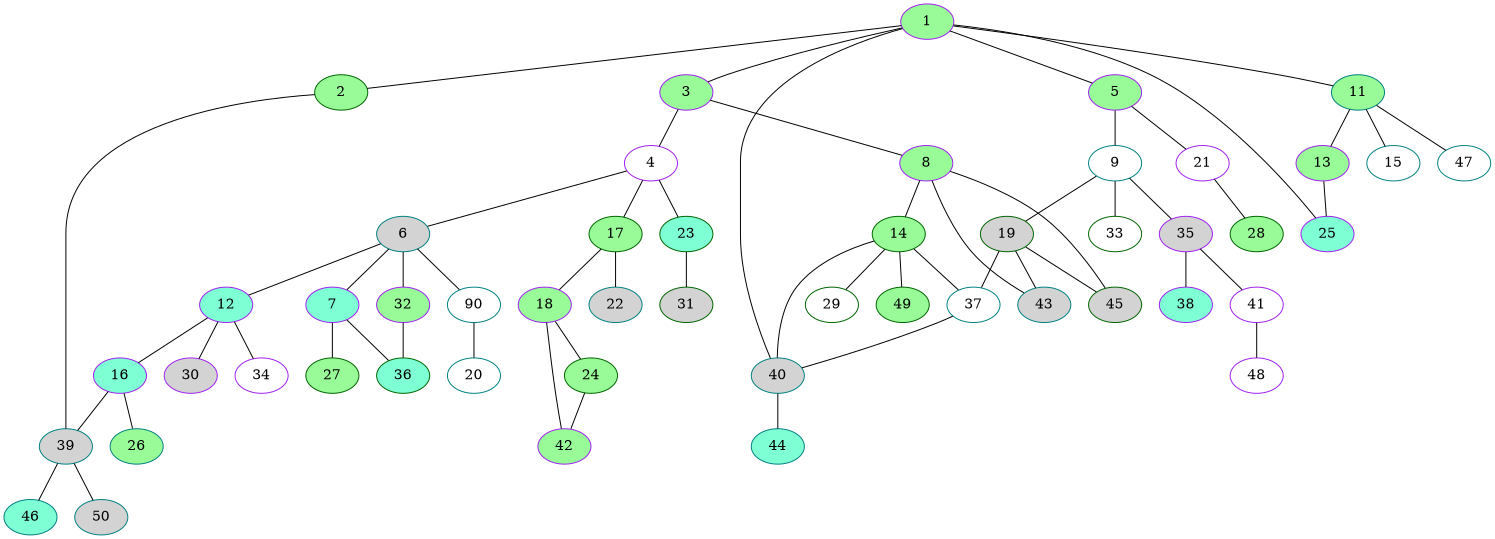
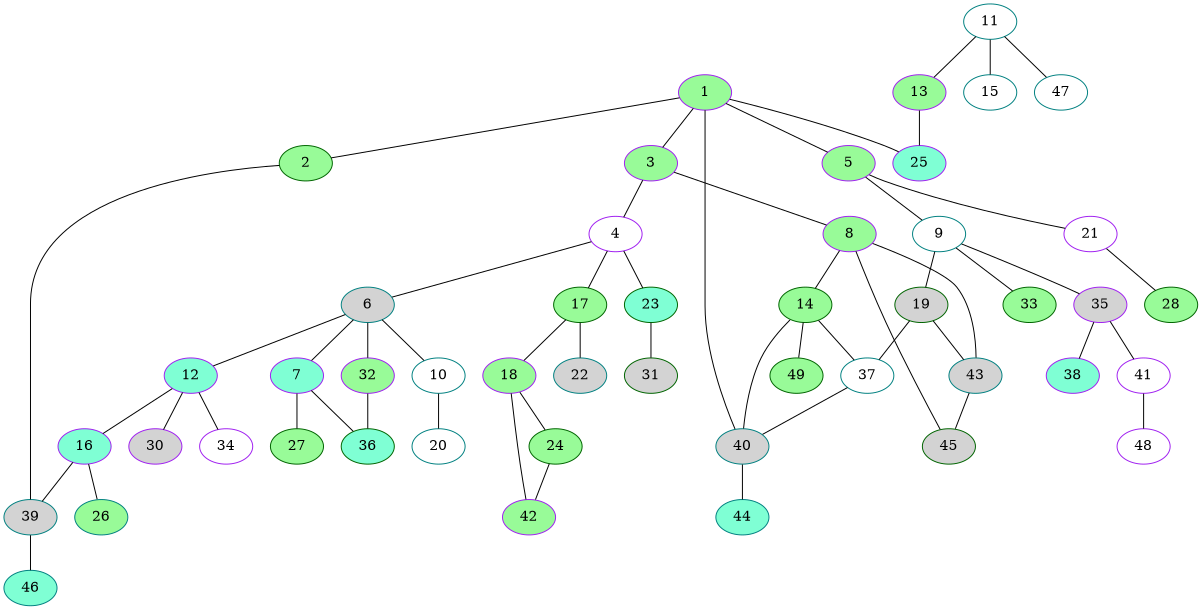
(1144, 53) -> none
(1358, 92) -> (990, 22)
(1115, 234) -> (1030, 305)
(1061, 269) -> (962, 411)
(474, 305) -> (439, 376)
(832, 305) -> none
(101, 517) -> none
